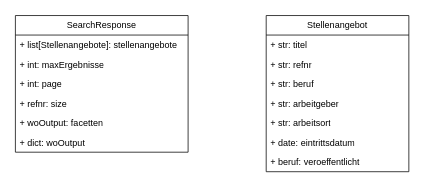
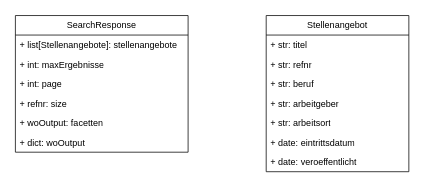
(325, 163) -> (322, 163)
